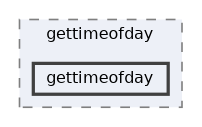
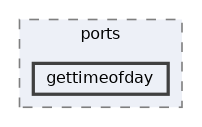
(101, 35) -> (101, 35)
